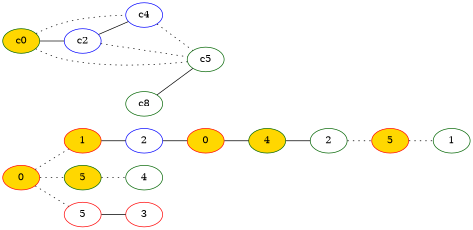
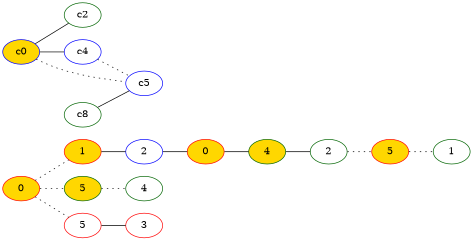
(80, 19) -> (52, 52)
(113, 28) -> none
(21, 41) -> (21, 52)
(83, 41) -> (83, 15)
(144, 50) -> none
(206, 59) -> (144, 83)
